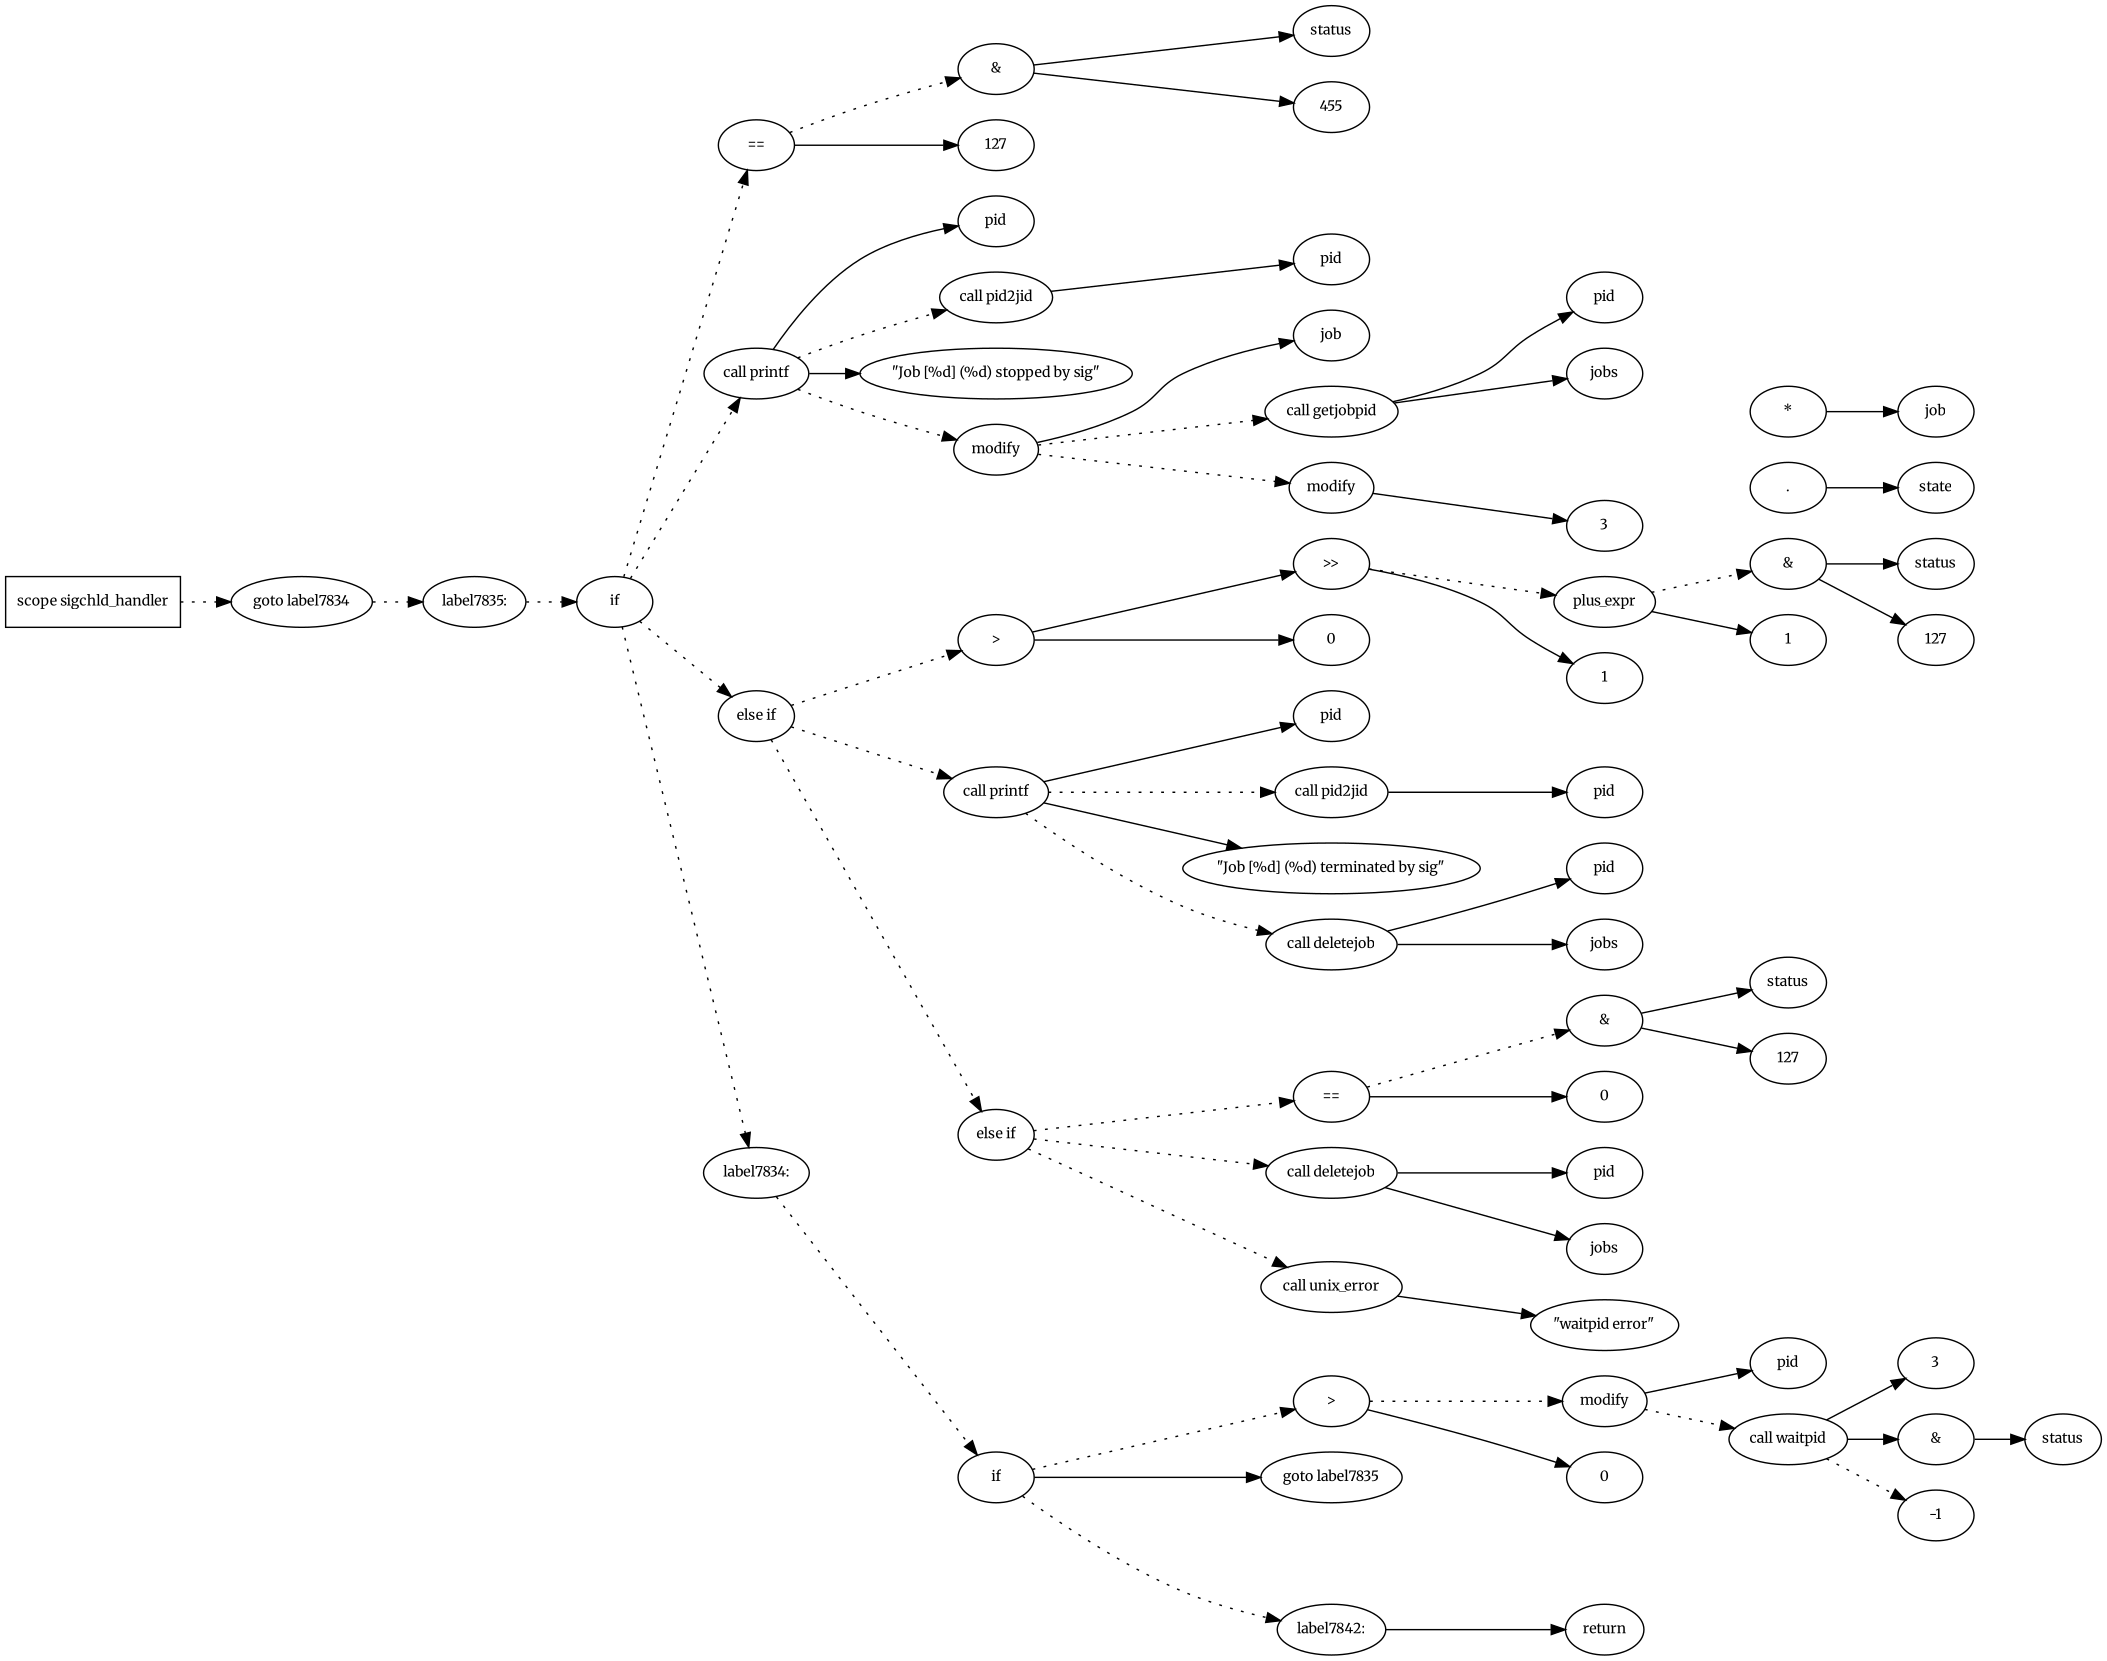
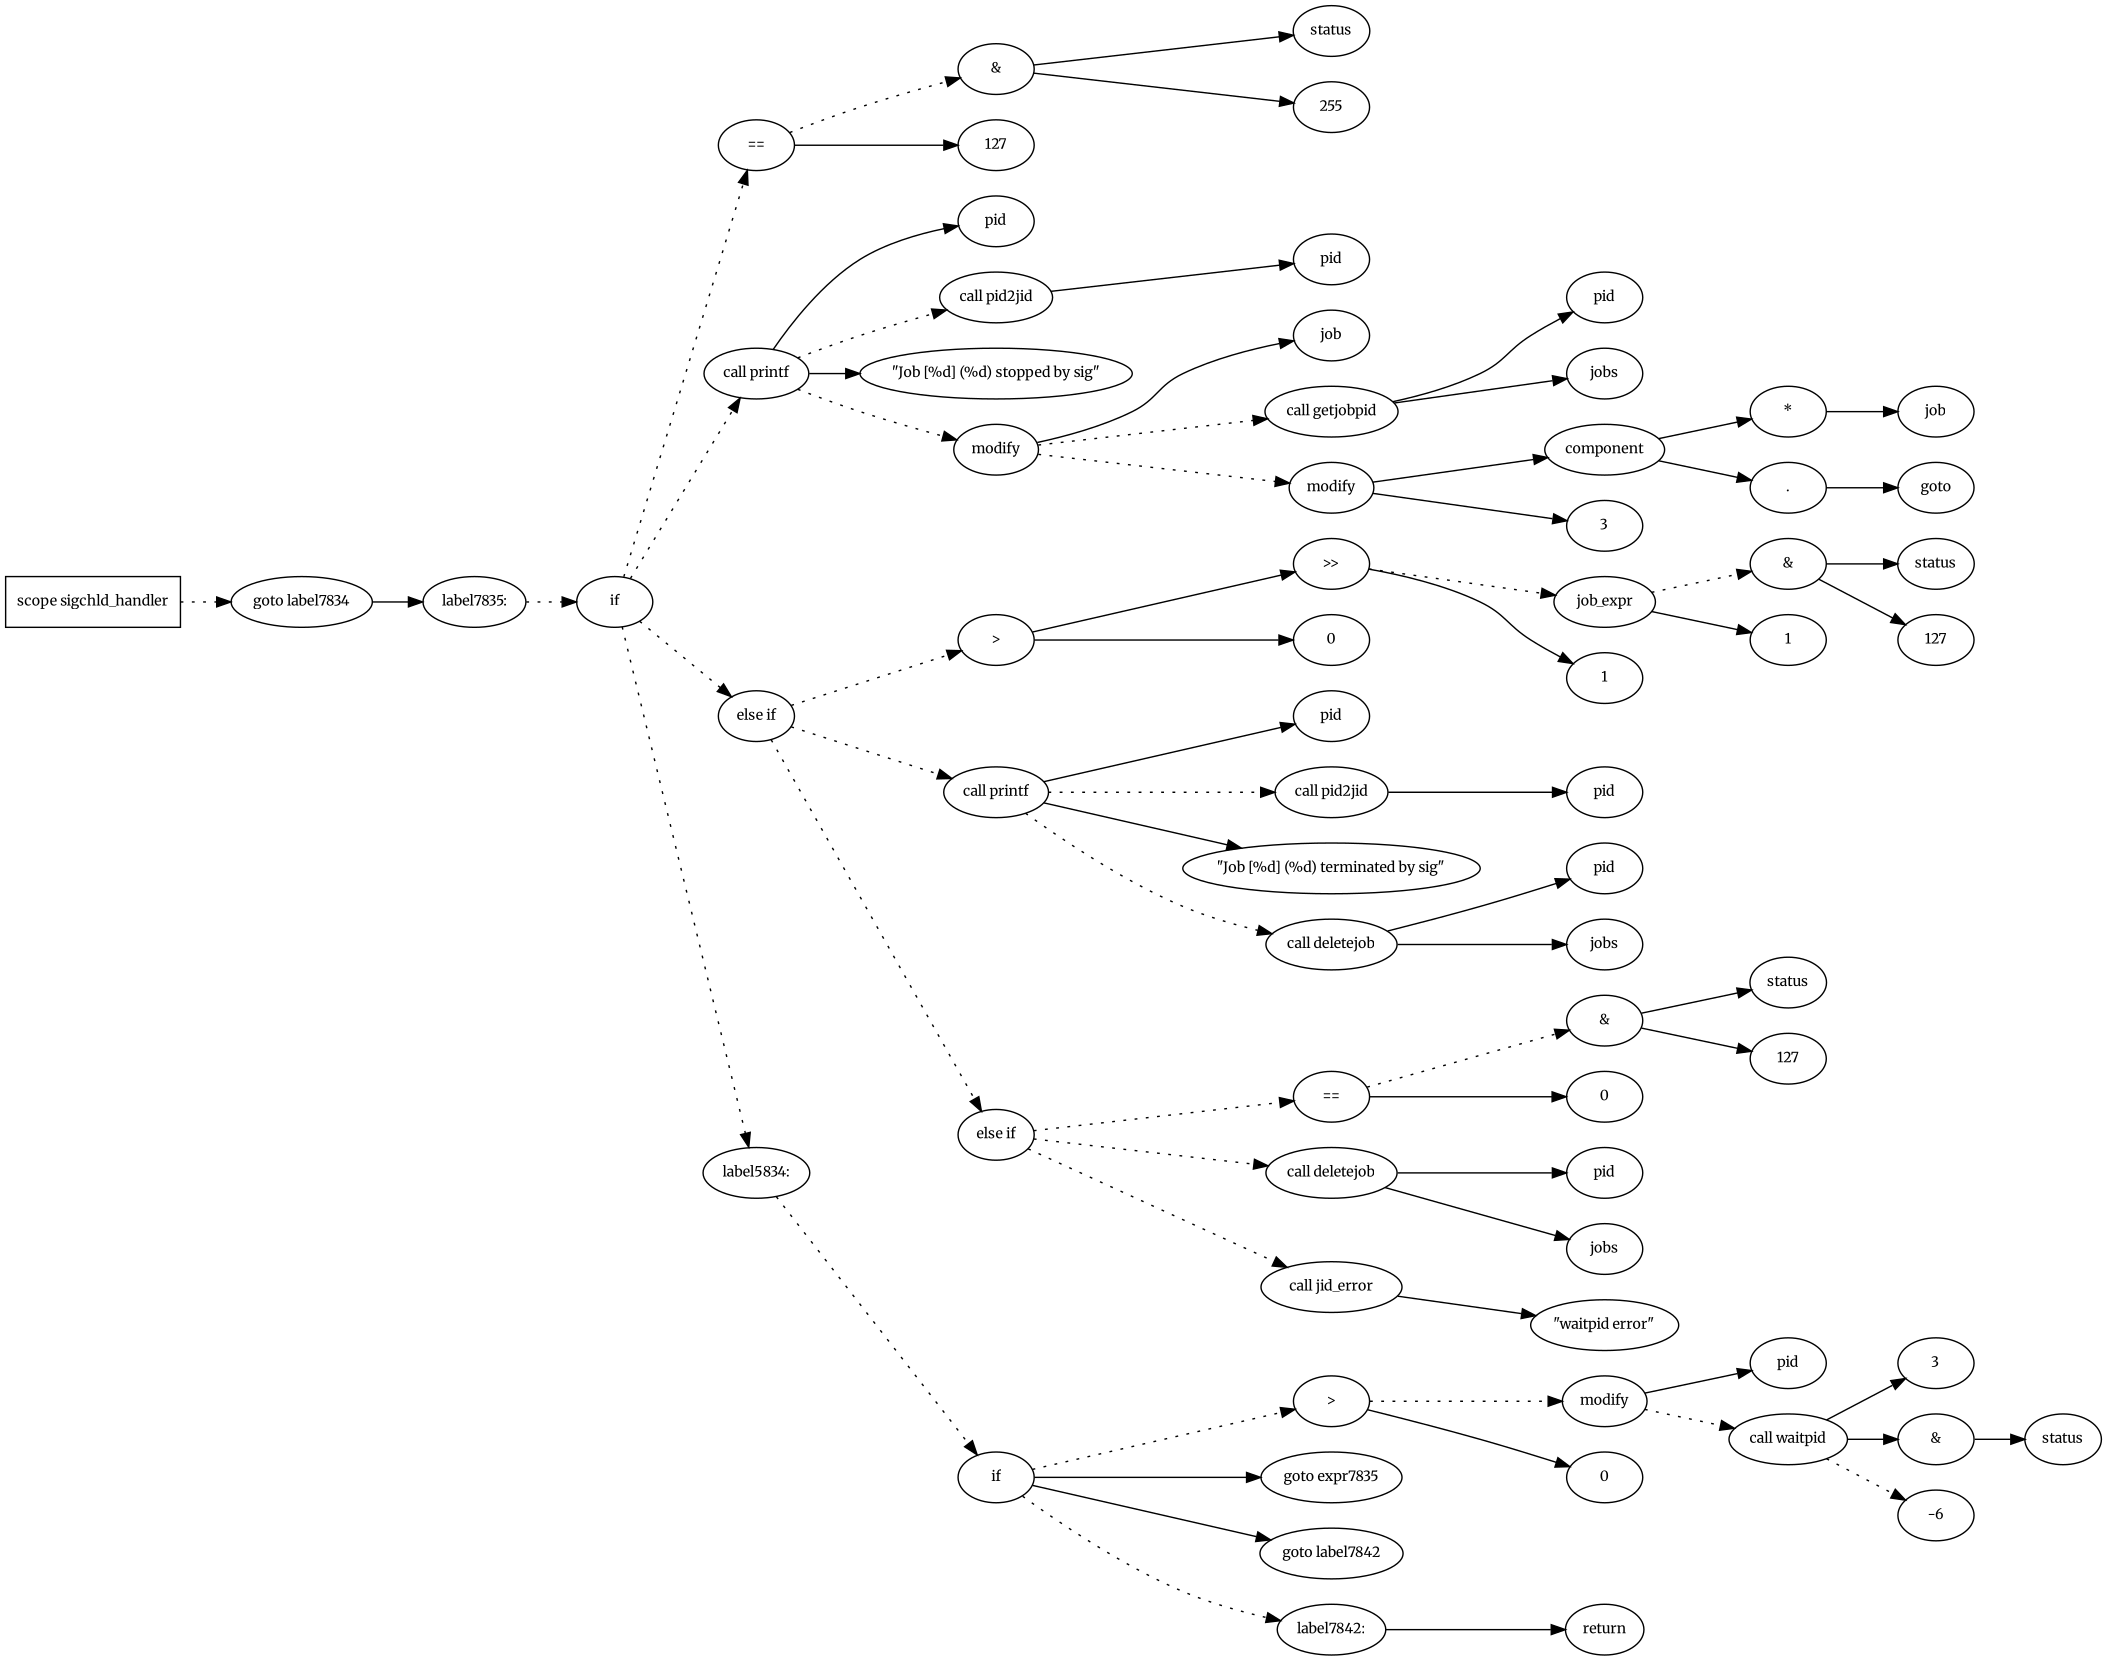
(1332, 107) -> (1332, 107)
none -> (1605, 450)
(1936, 488) -> (1936, 488)
(390, 602) -> (390, 602)
(1605, 602) -> (1605, 602)
(756, 1173) -> (756, 1173)
(1332, 1287) -> (1332, 1287)
(1332, 1477) -> (1332, 1477)
(1936, 1515) -> (1936, 1515)
none -> (1332, 1554)
